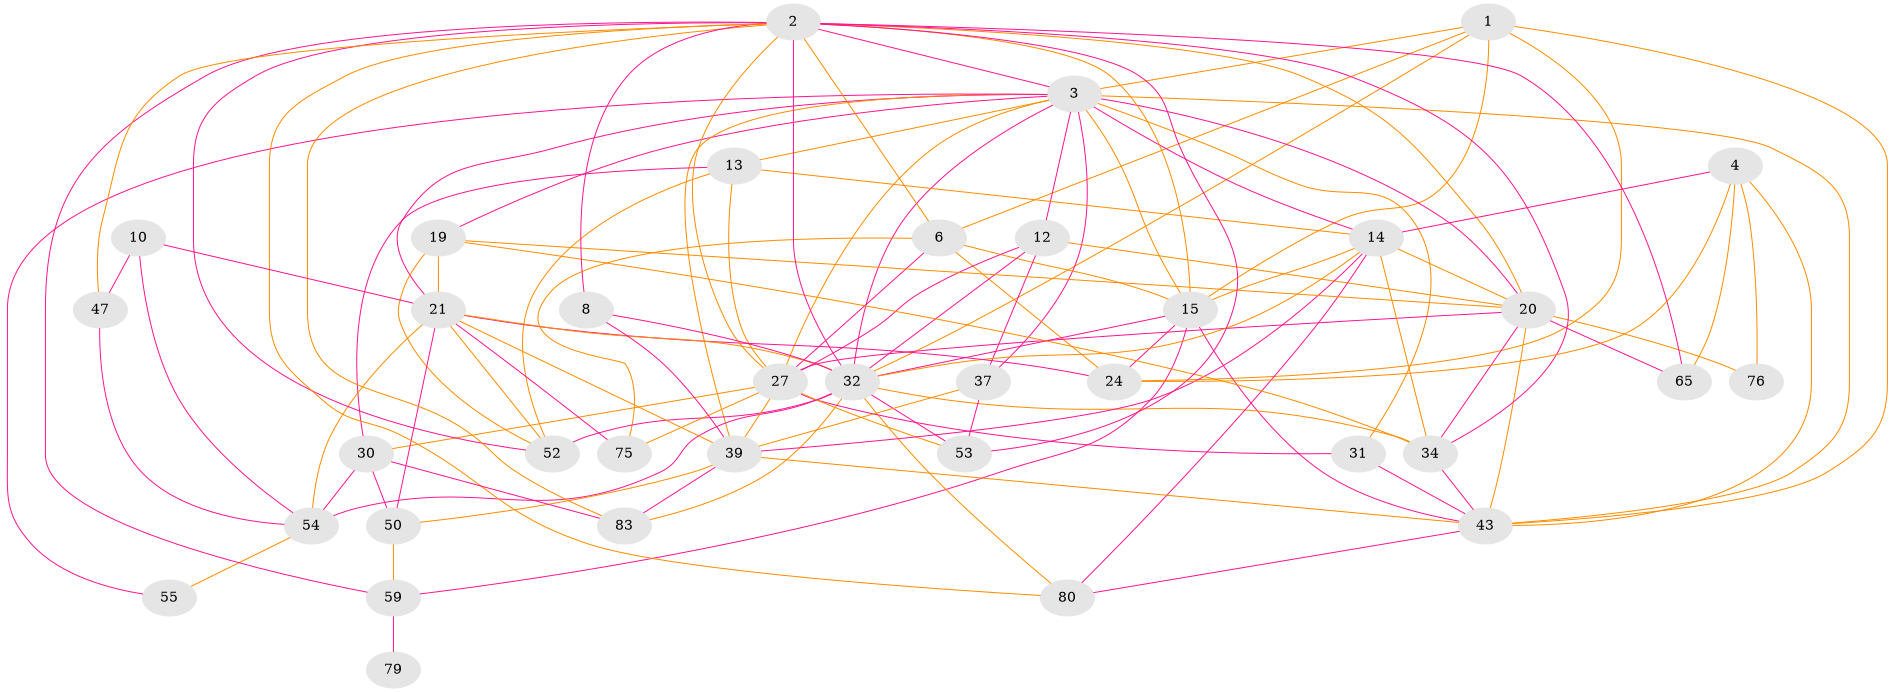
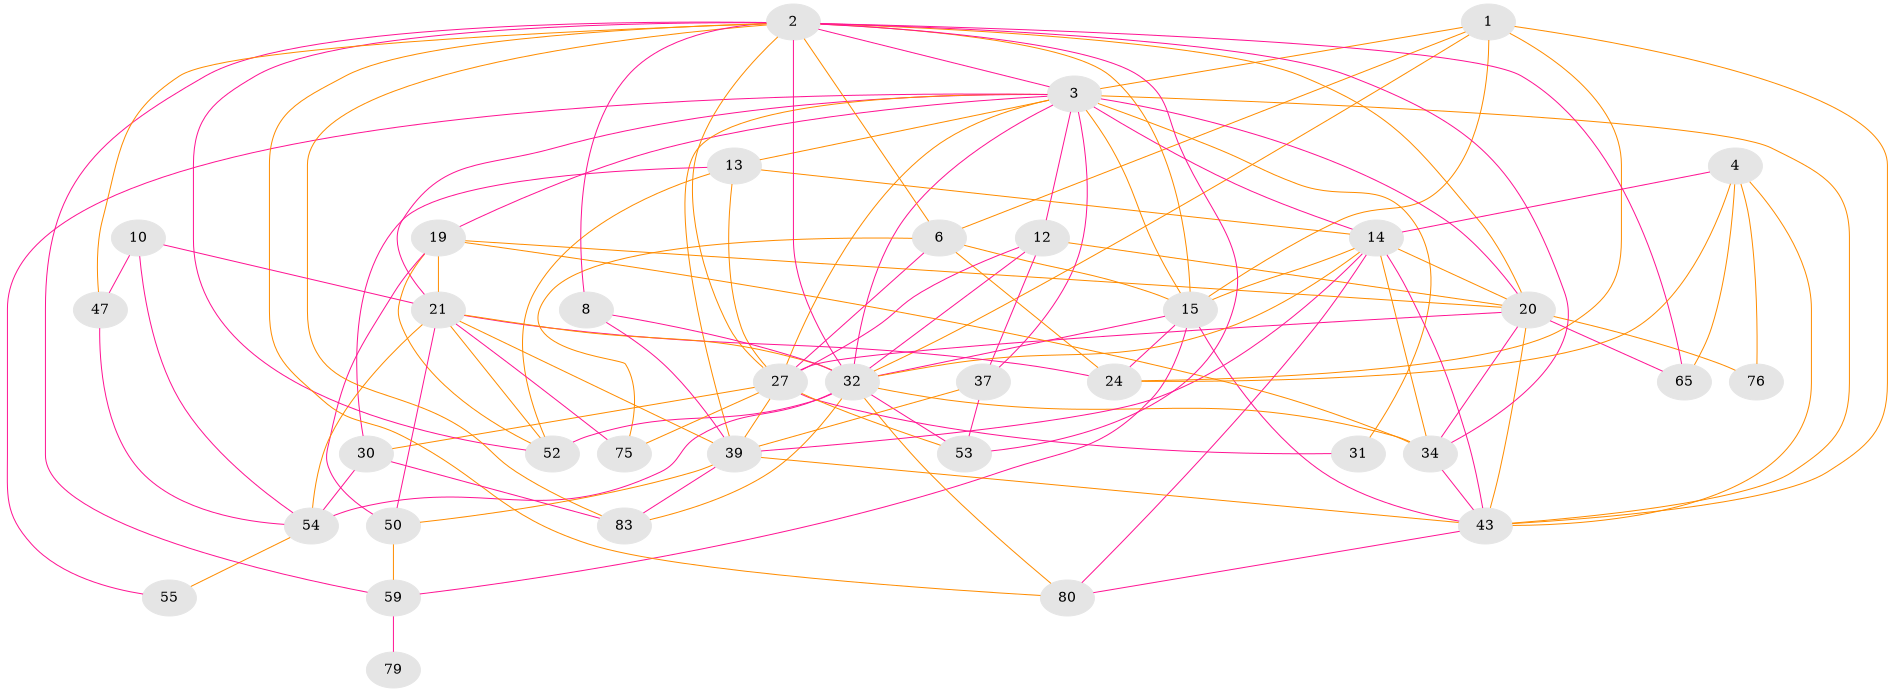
(380, 490) -> (342, 390)
(1422, 490) -> (1447, 377)
